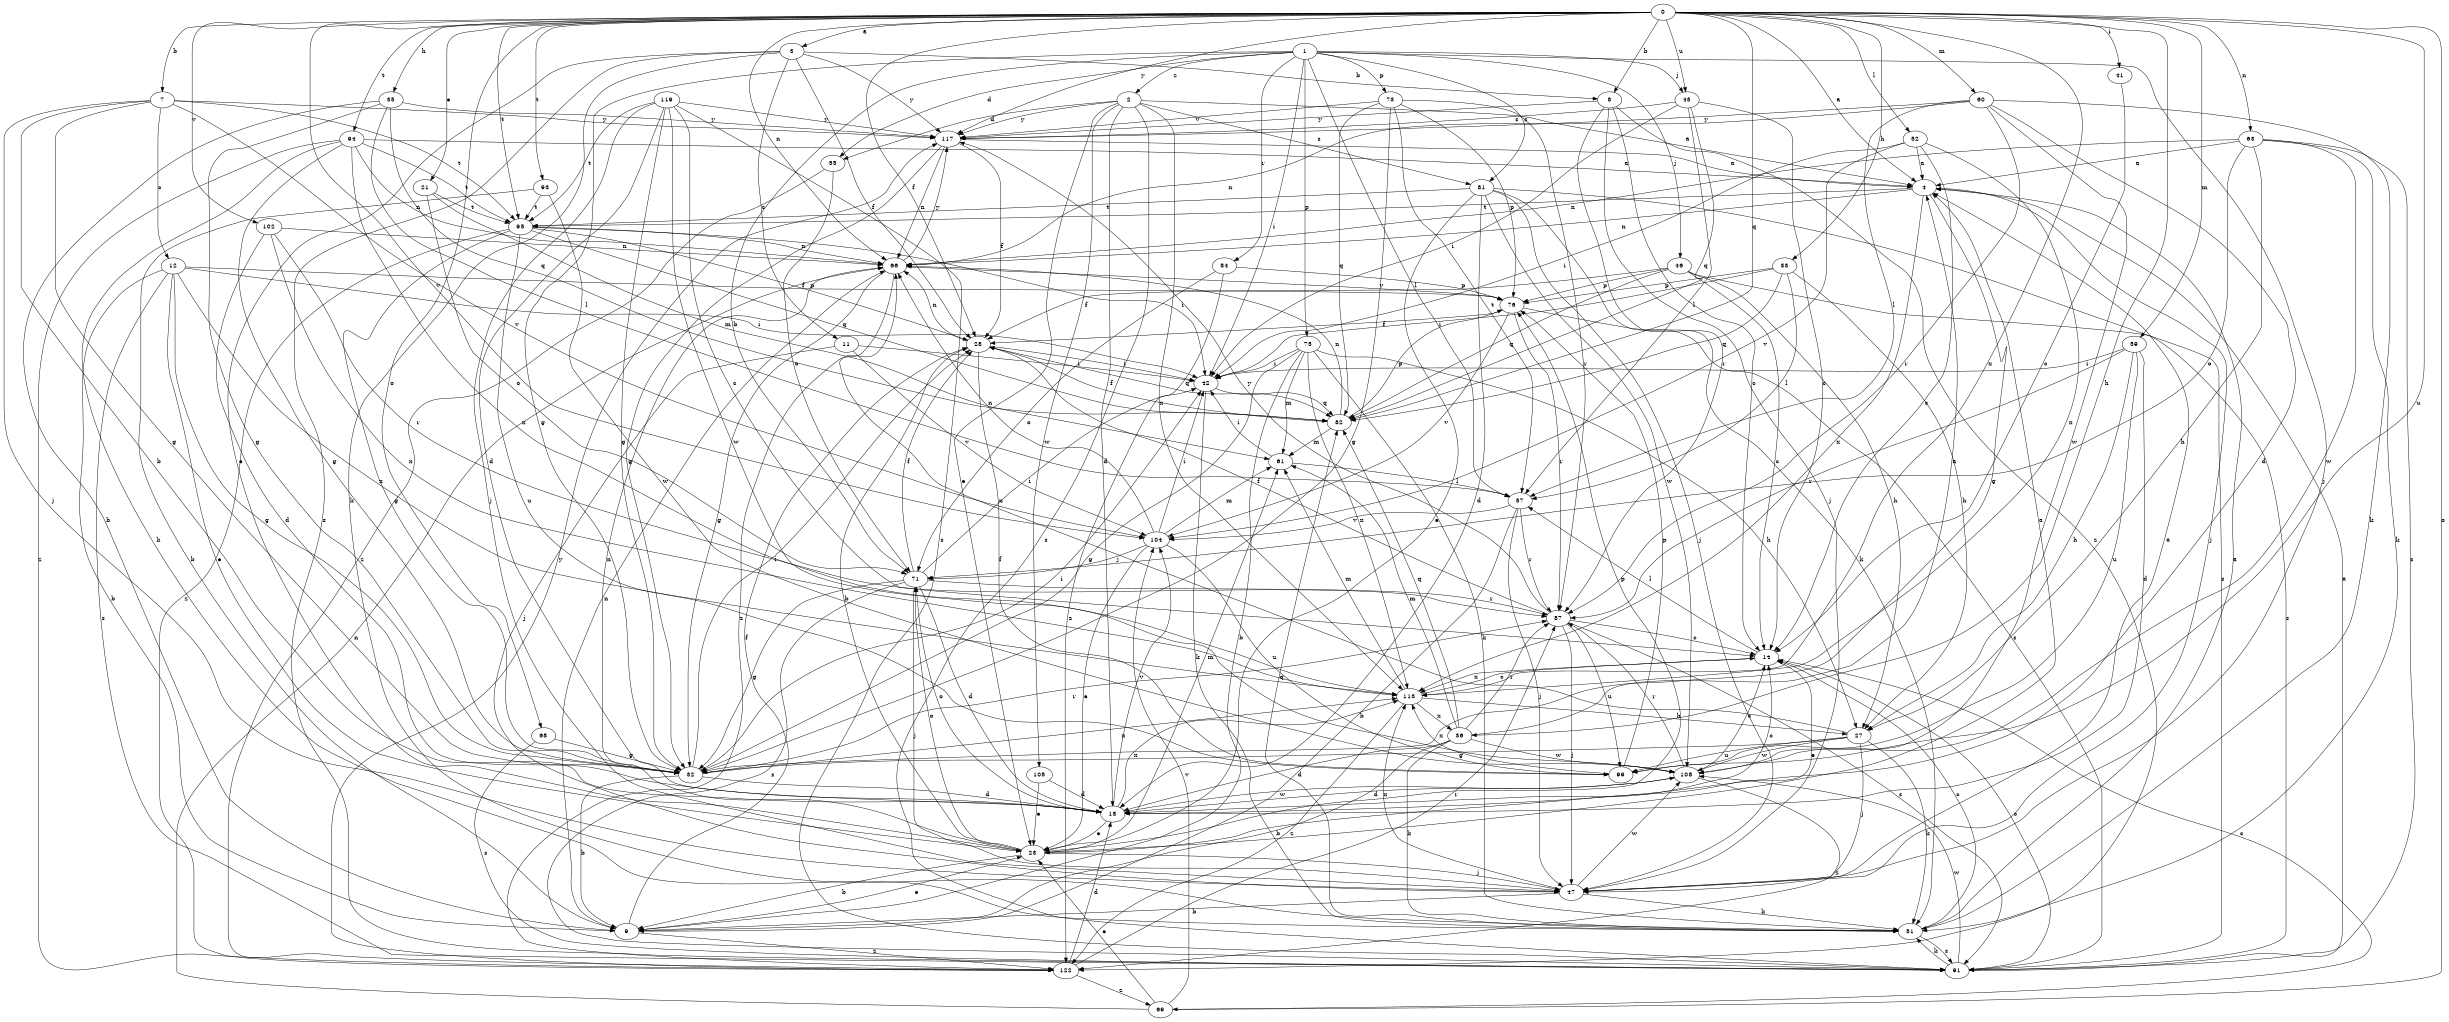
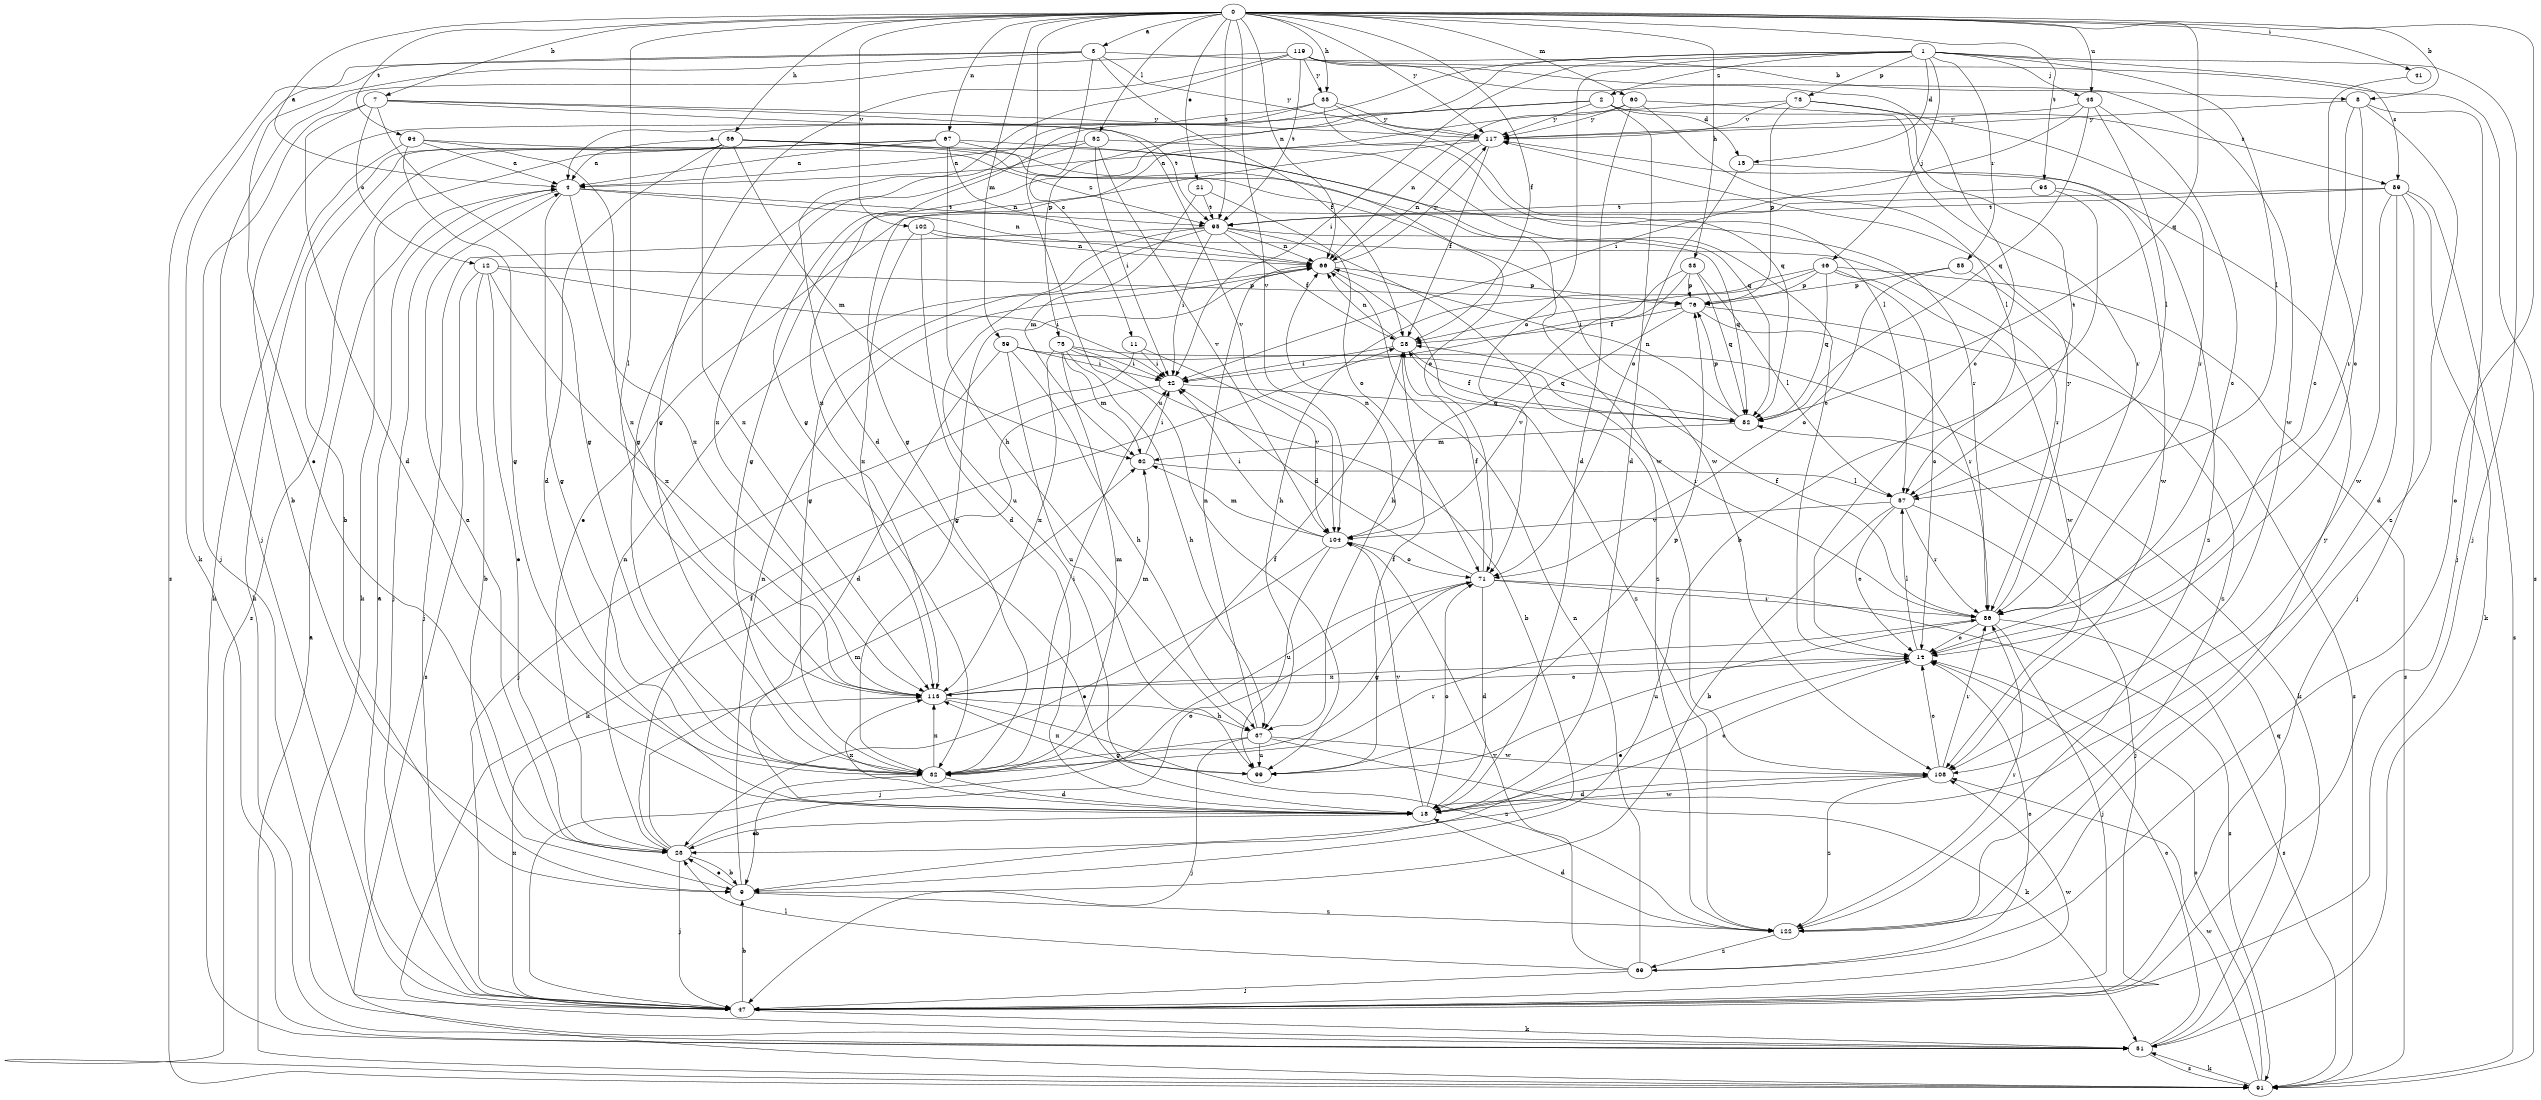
(805, 119) -> (1312, 74)
(1517, 119) -> (1953, 119)
(2251, 139) -> (948, 139)
(833, 163) -> (1742, 163)
(467, 188) -> (1091, 188)
(1482, 188) -> (2397, 188)
(601, 242) -> none
(1339, 247) -> none
(1224, 266) -> (1961, 266)
(1382, 286) -> (1533, 286)
(736, 325) -> (1527, 325)
(1991, 364) -> (629, 364)
none -> (443, 382)
(954, 442) -> none
(2377, 460) -> none
(159, 462) -> (408, 462)
(1281, 462) -> (1142, 462)
(1030, 481) -> (1317, 481)
(2048, 514) -> (2062, 499)
(2233, 528) -> none
(776, 560) -> (1275, 560)
(1091, 560) -> (1119, 560)
(1118, 560) -> (1409, 560)
(330, 566) -> none
none -> (1857, 581)
(847, 599) -> (752, 599)
(1558, 618) -> (1988, 618)
(745, 634) -> none
(1432, 716) -> (745, 436)
(544, 736) -> none
(1859, 736) -> (1259, 736)
(1650, 773) -> none
(1040, 775) -> none
(909, 827) -> none
(1105, 931) -> (786, 912)
(50, 962) -> none
none -> (1193, 990)
